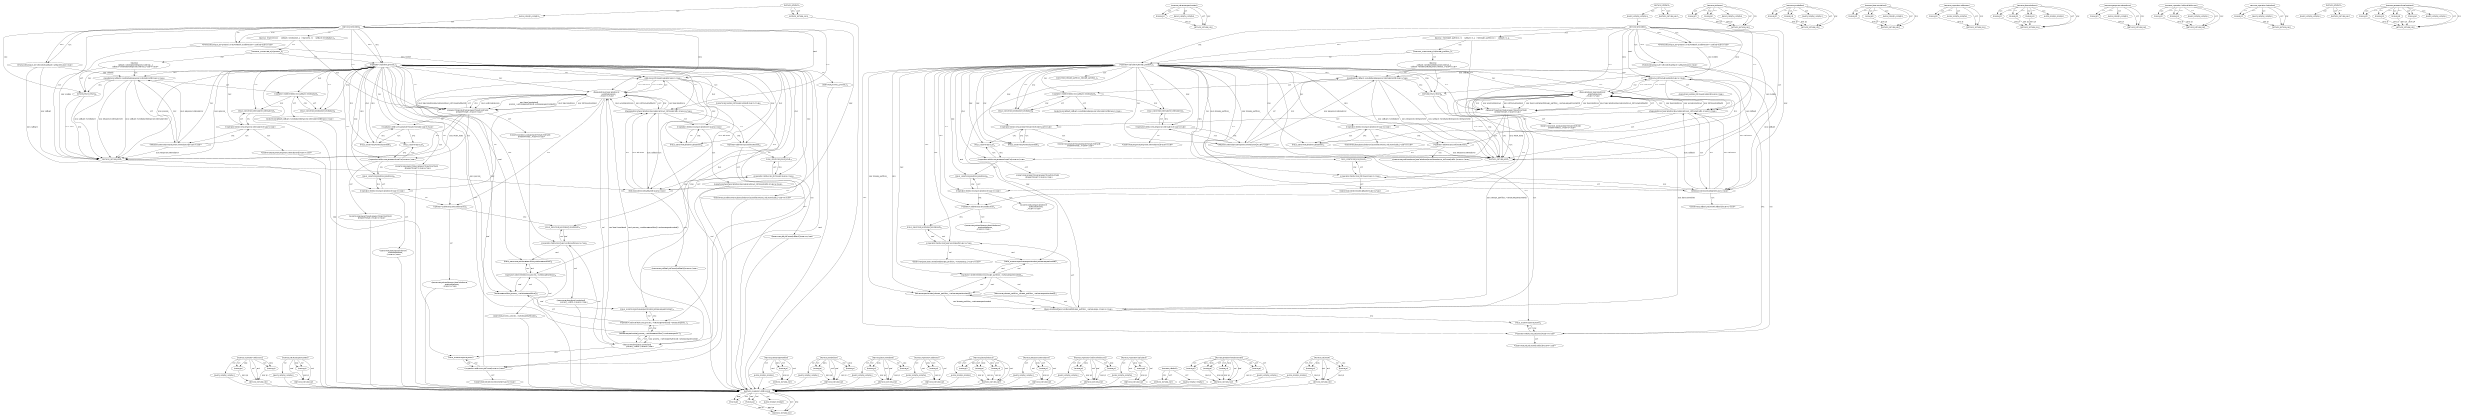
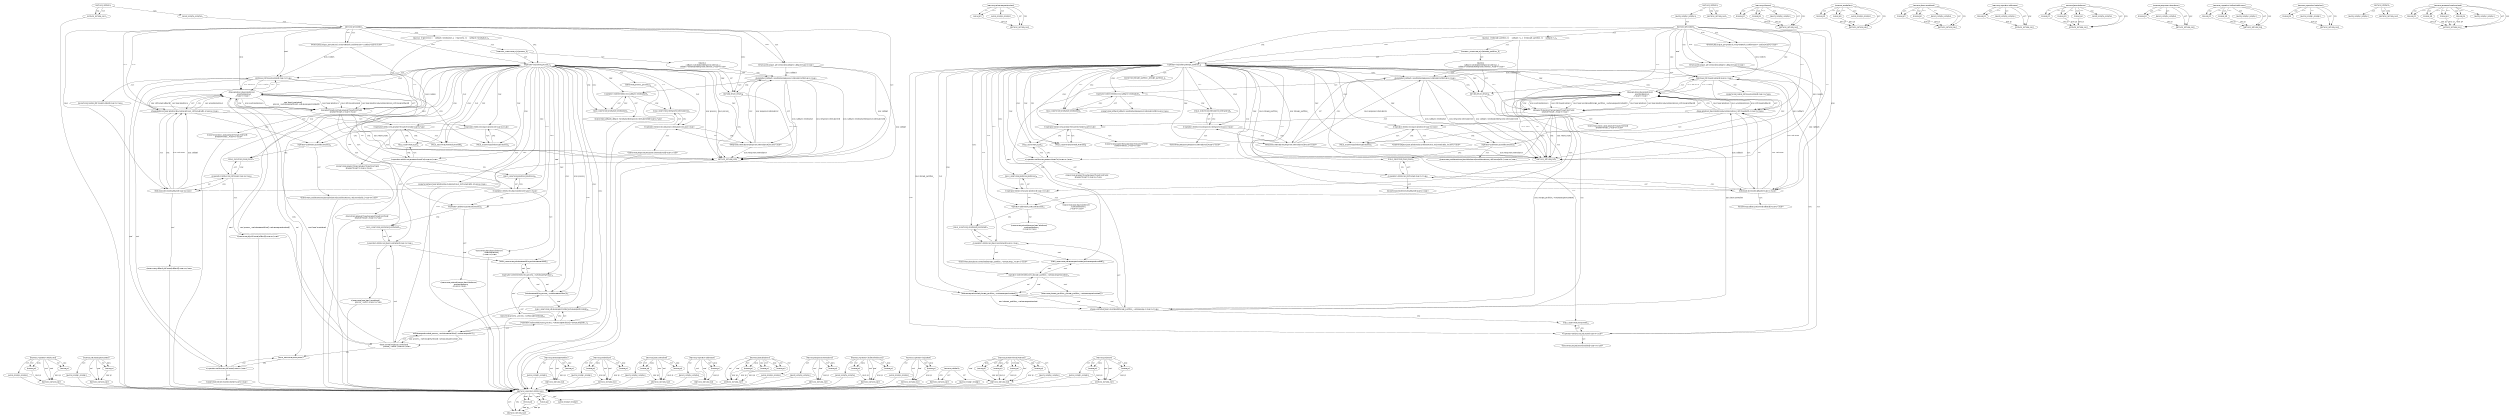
(723, 131) -> none
